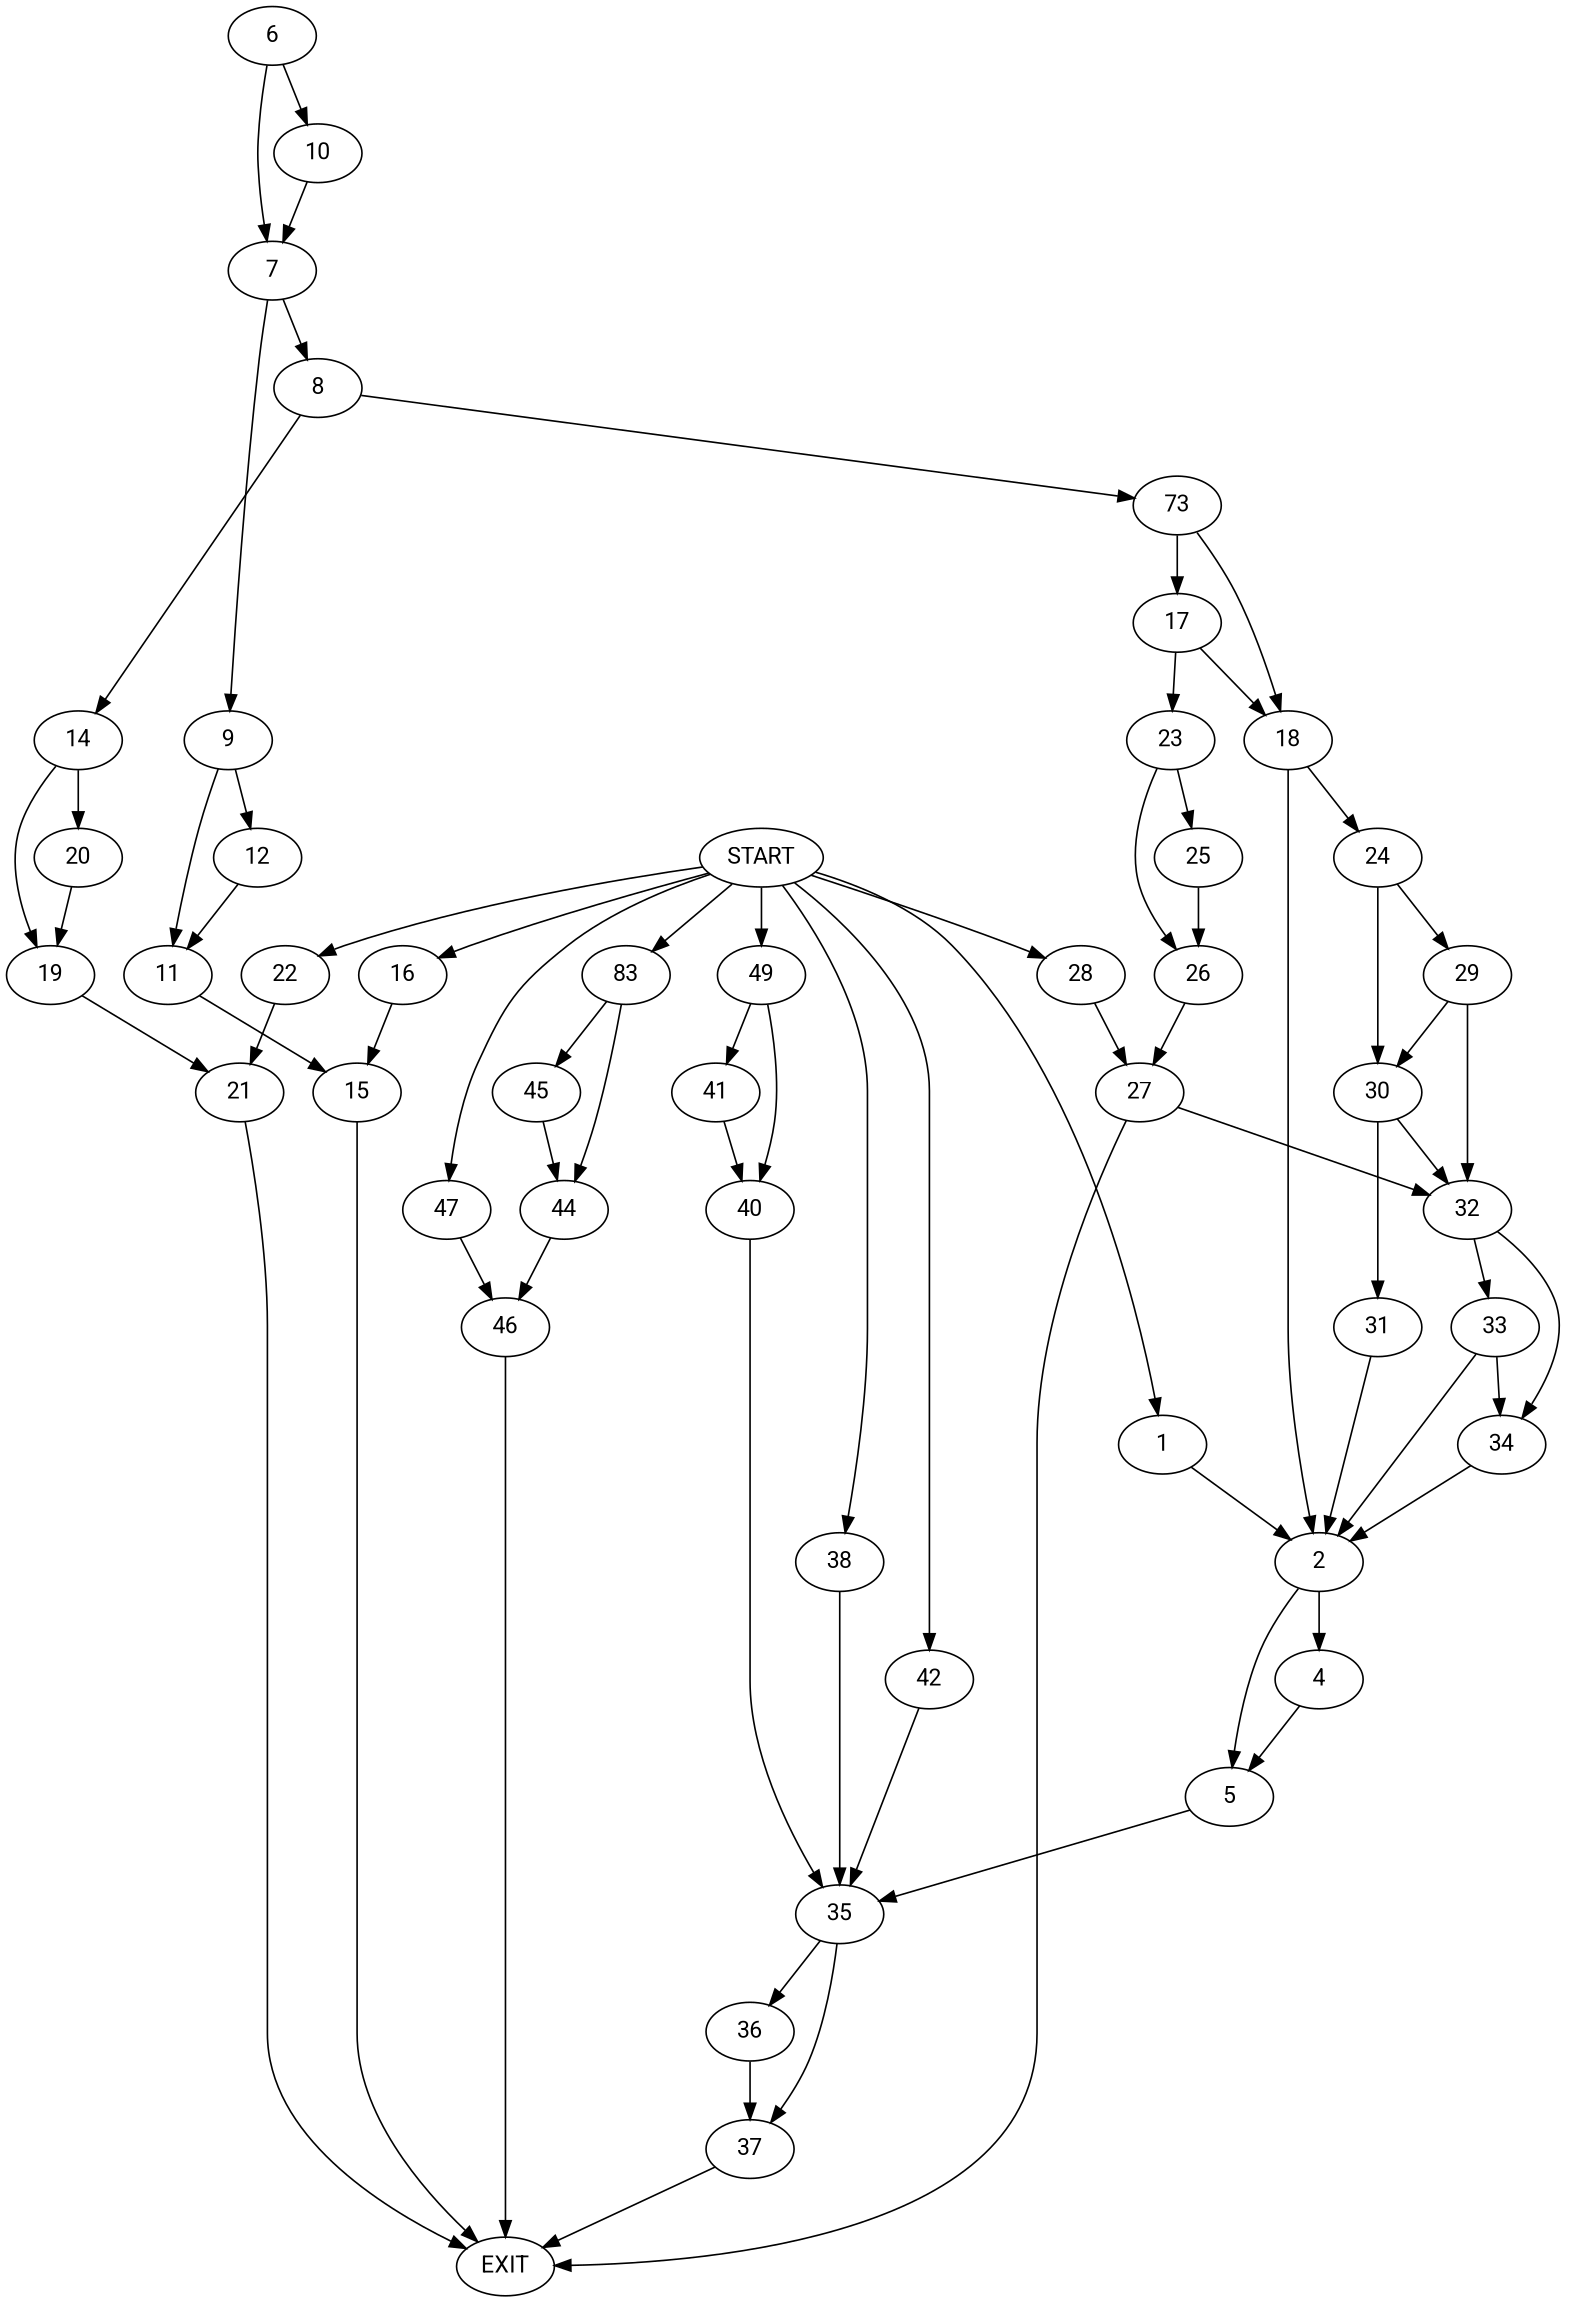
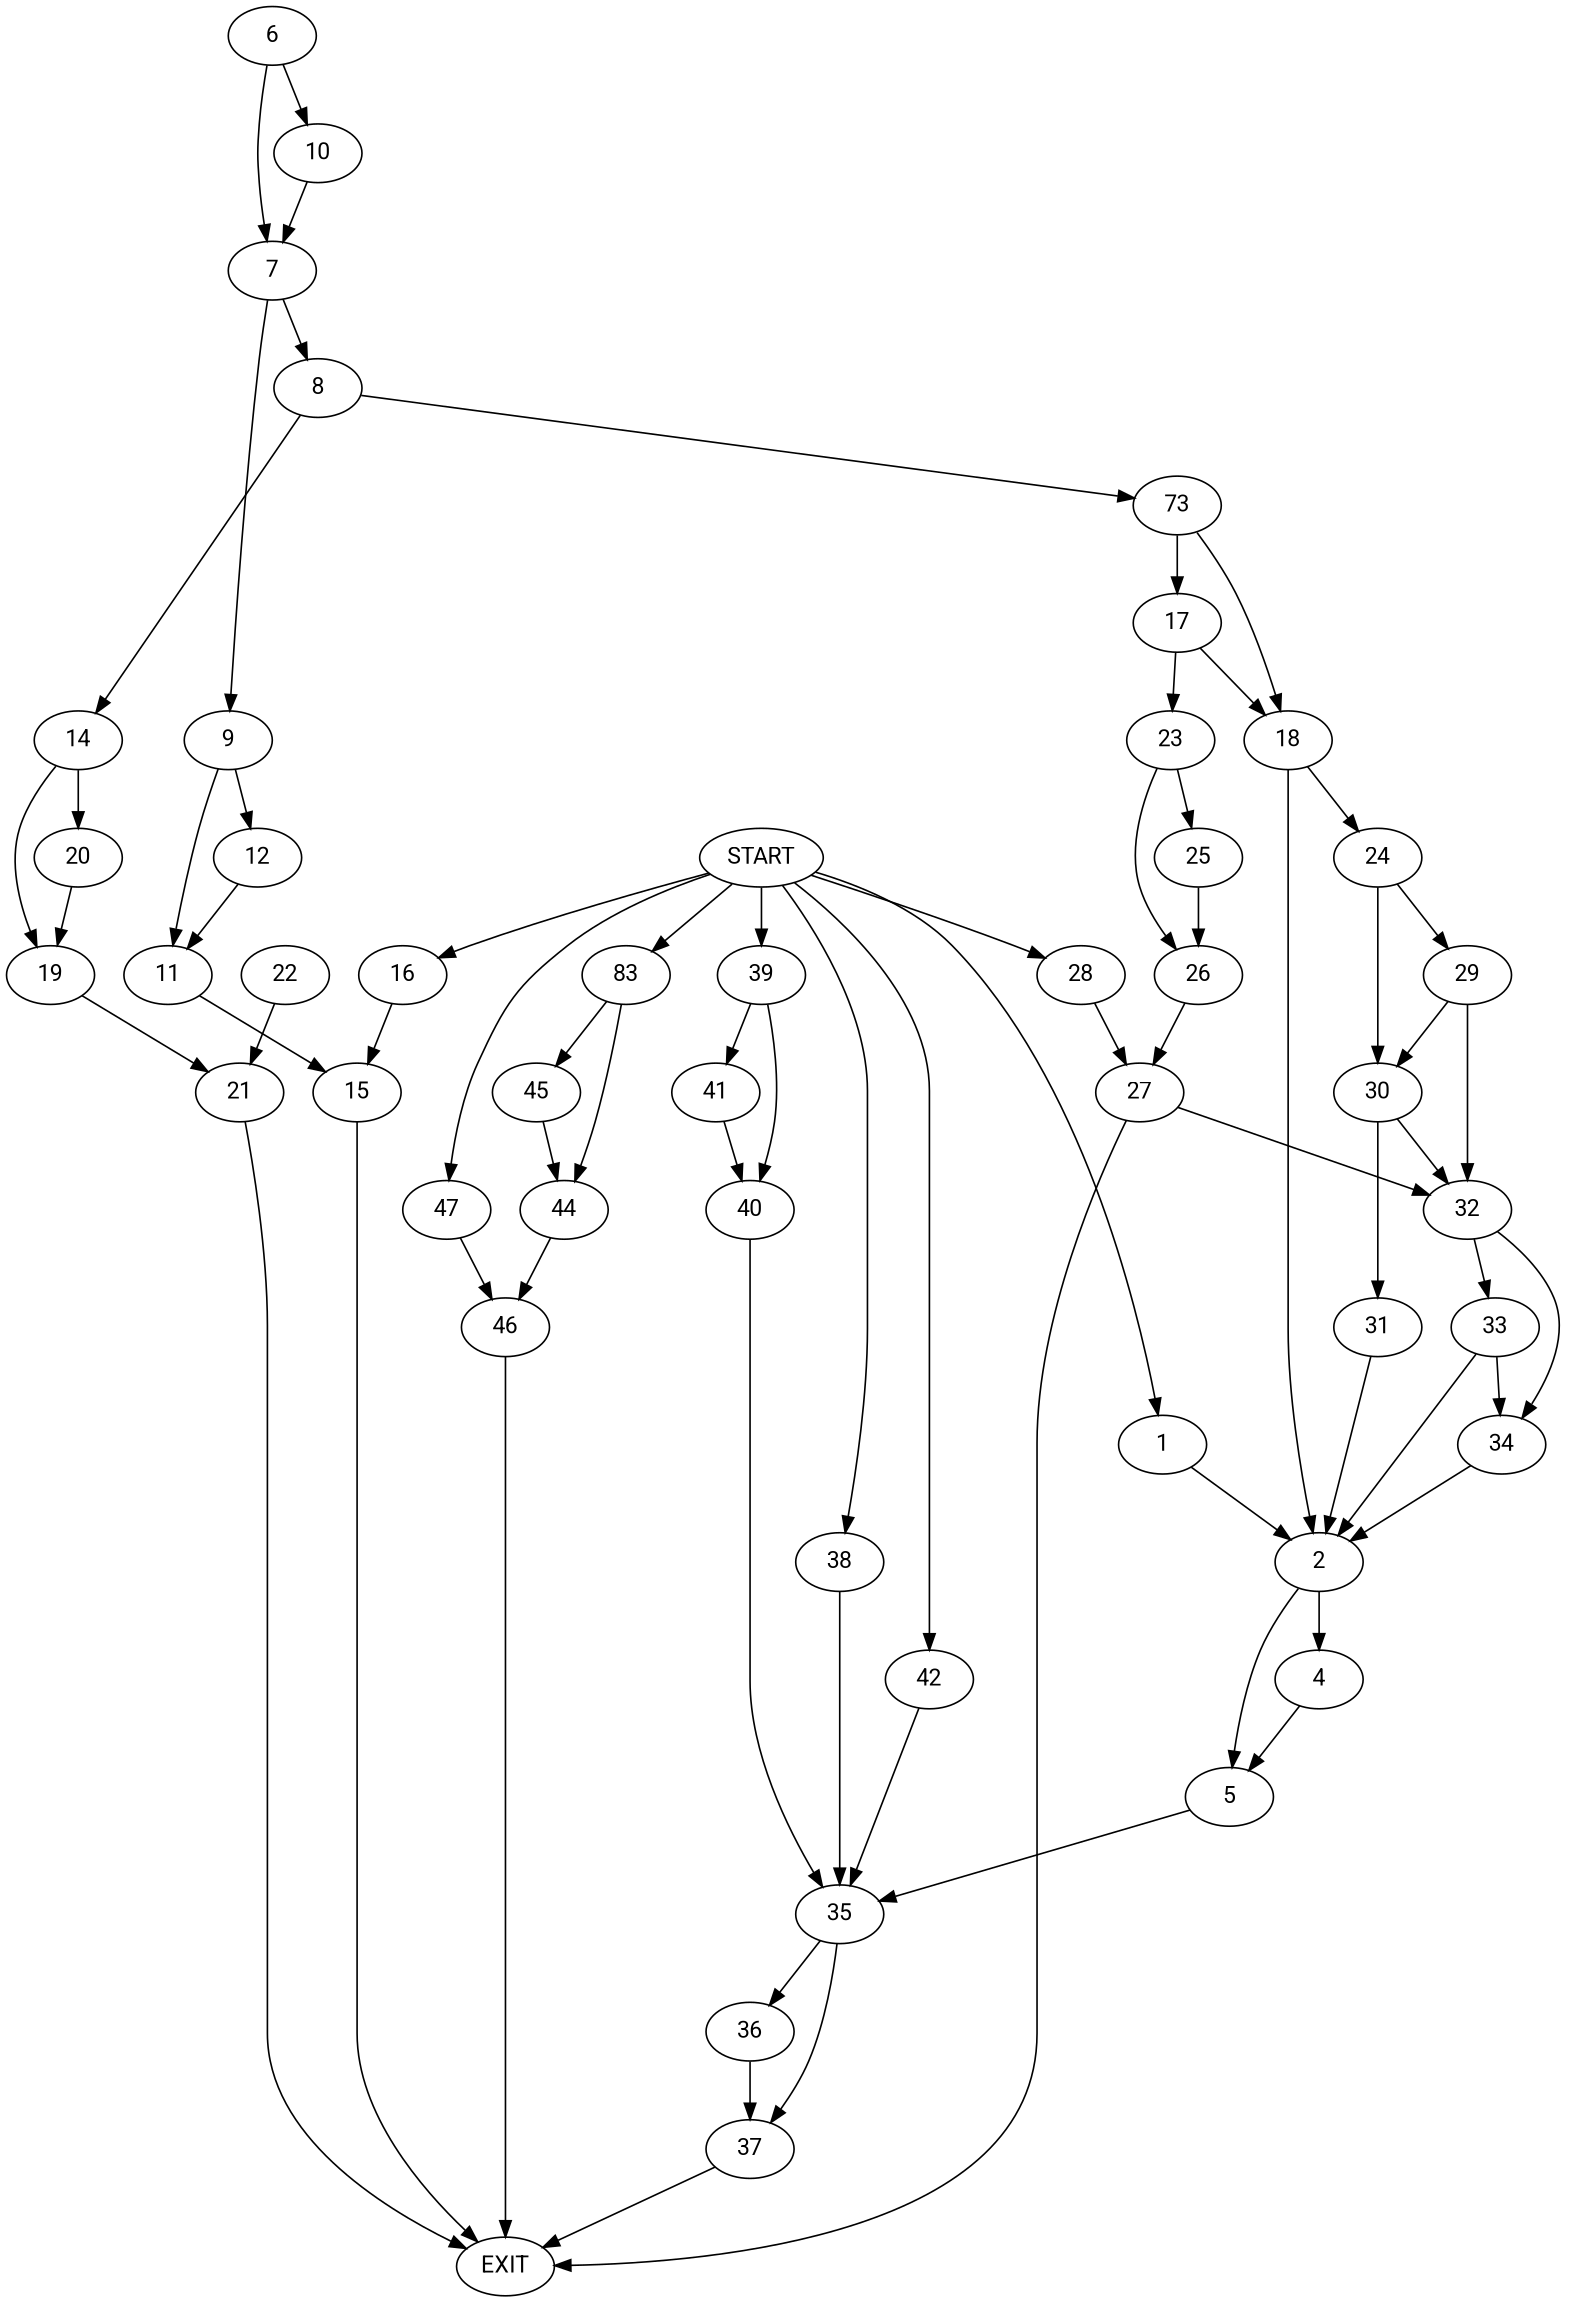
(517, 900) -> none
(761, 975) -> (761, 975)
